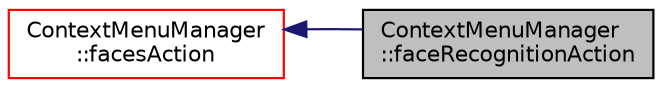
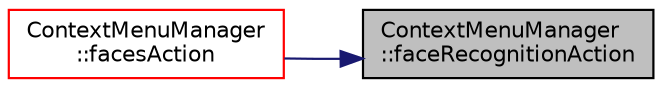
(335, 29) -> (312, 59)
